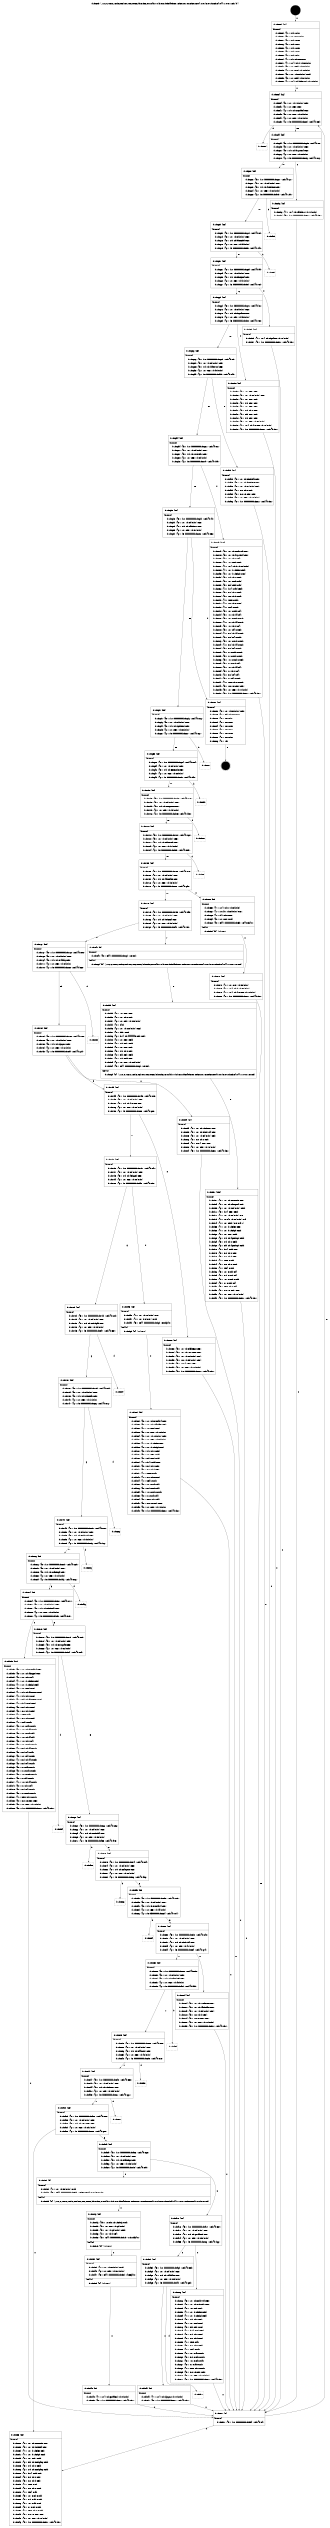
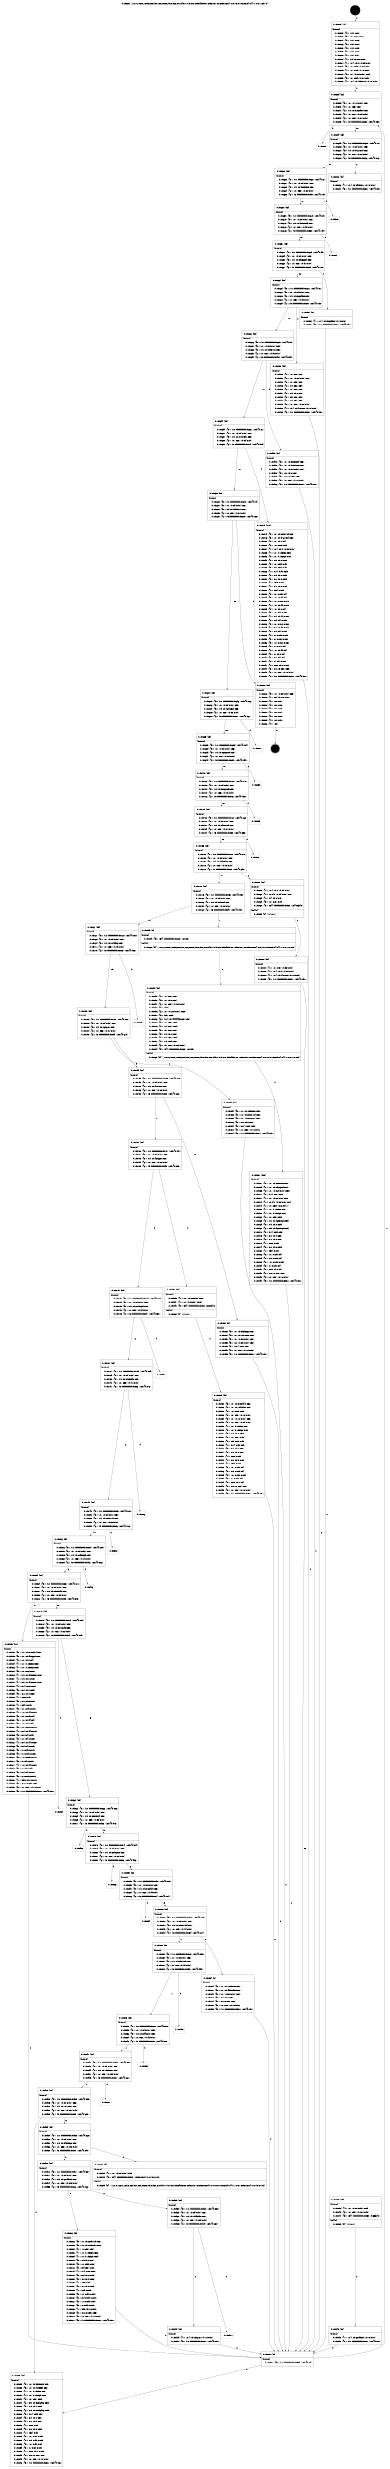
(297, 1325) -> none
(113, 2230) -> none
